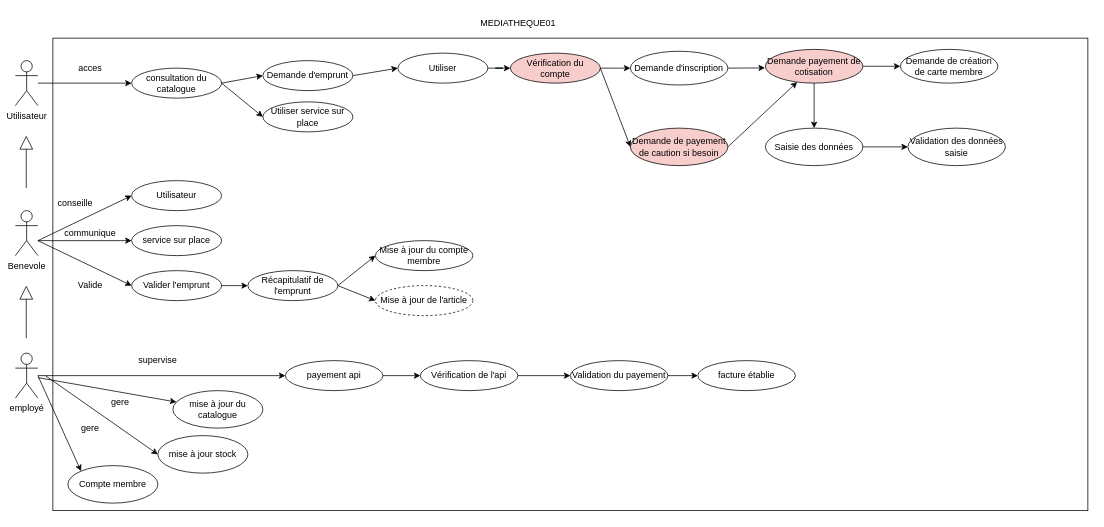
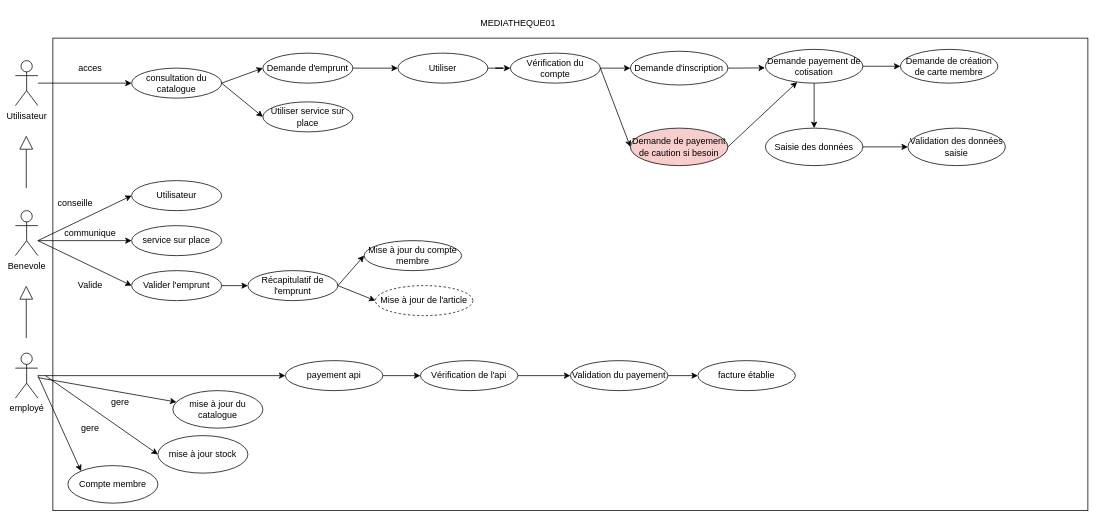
(814, 66) -> (814, 66)
(555, 68) -> (555, 68)
(308, 75) -> (308, 68)
(424, 255) -> (413, 255)
(158, 360) -> none
